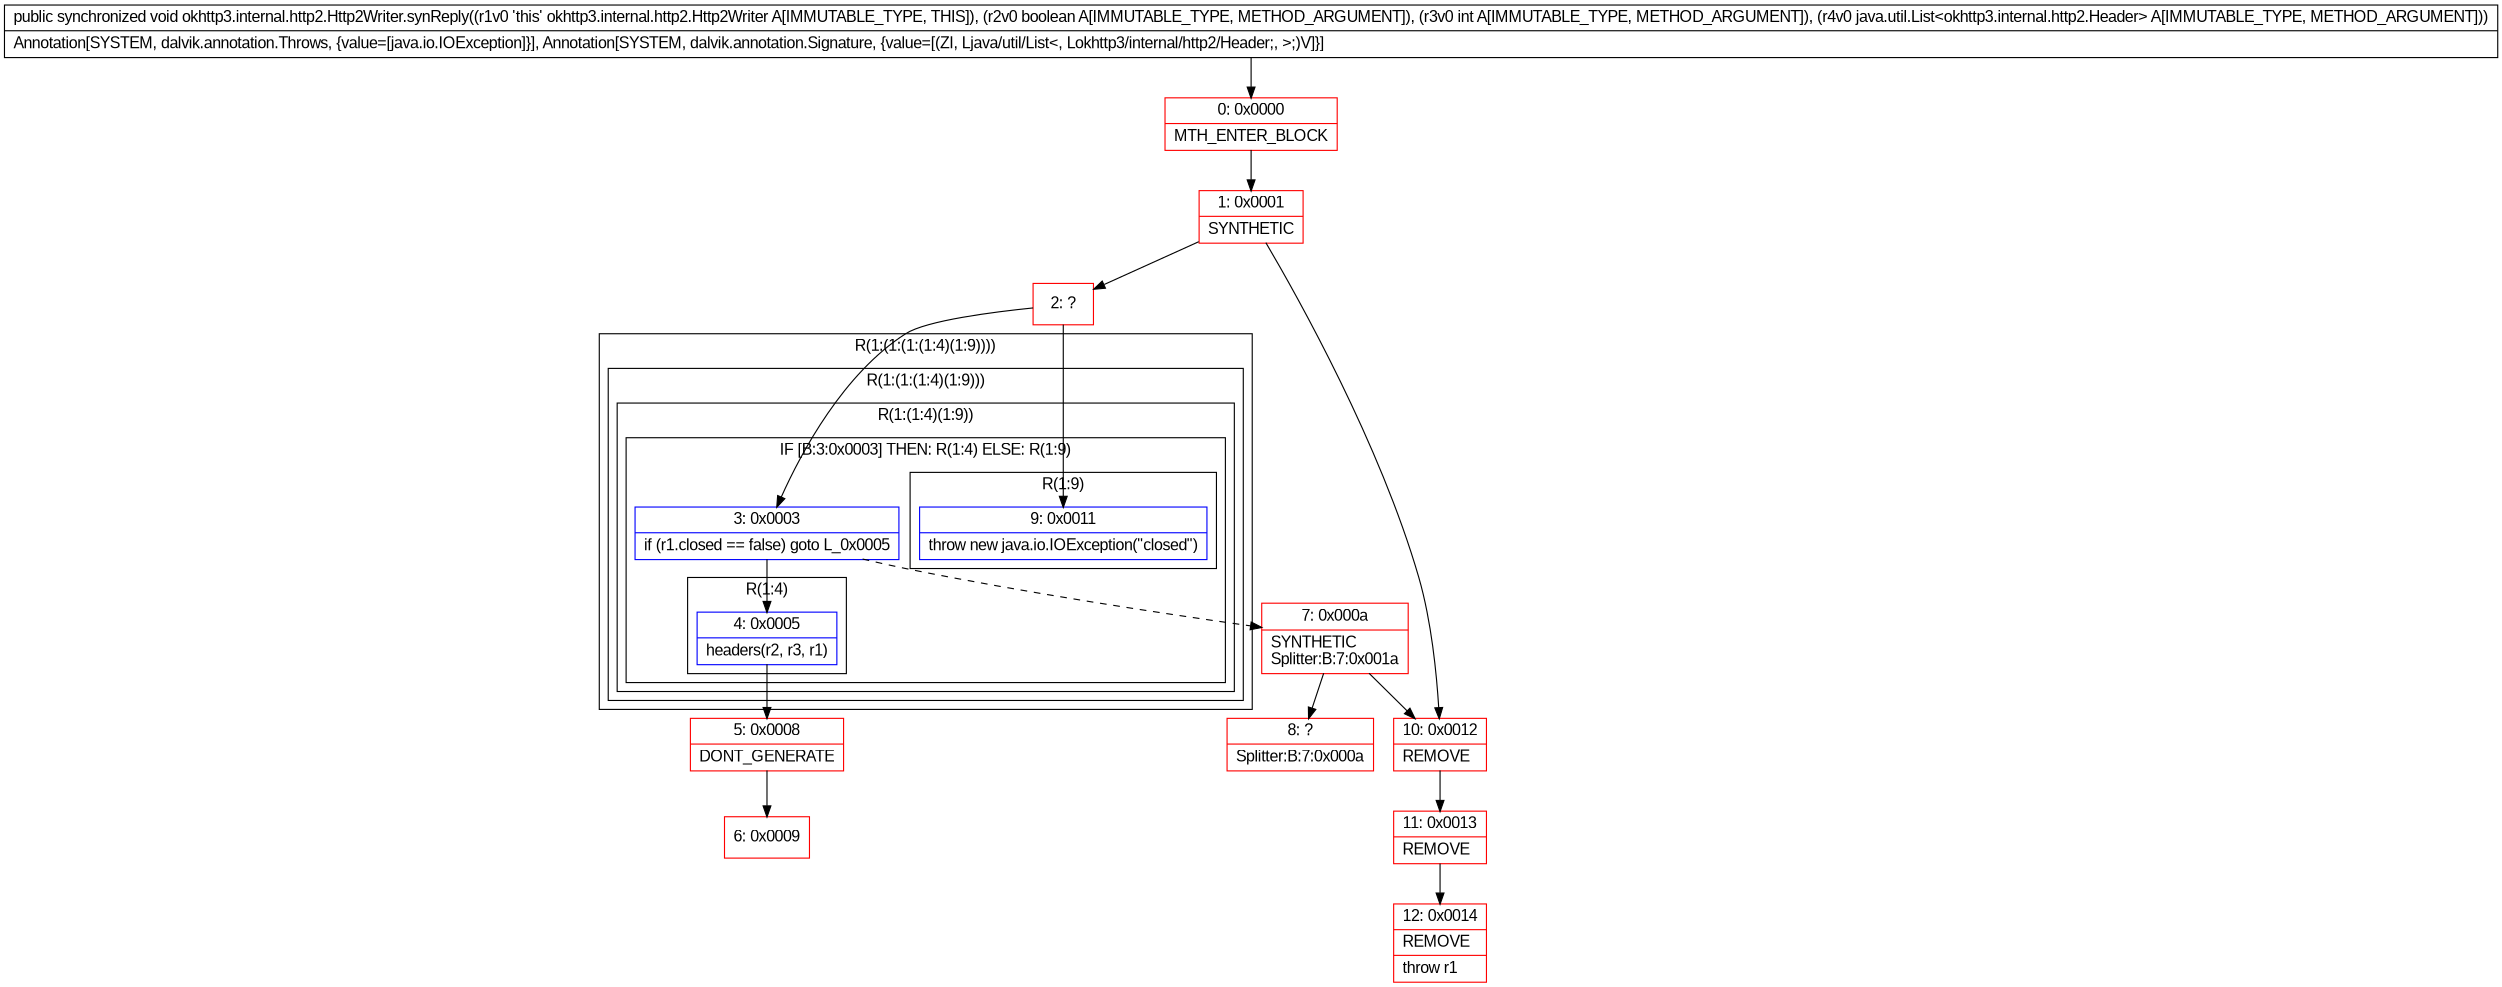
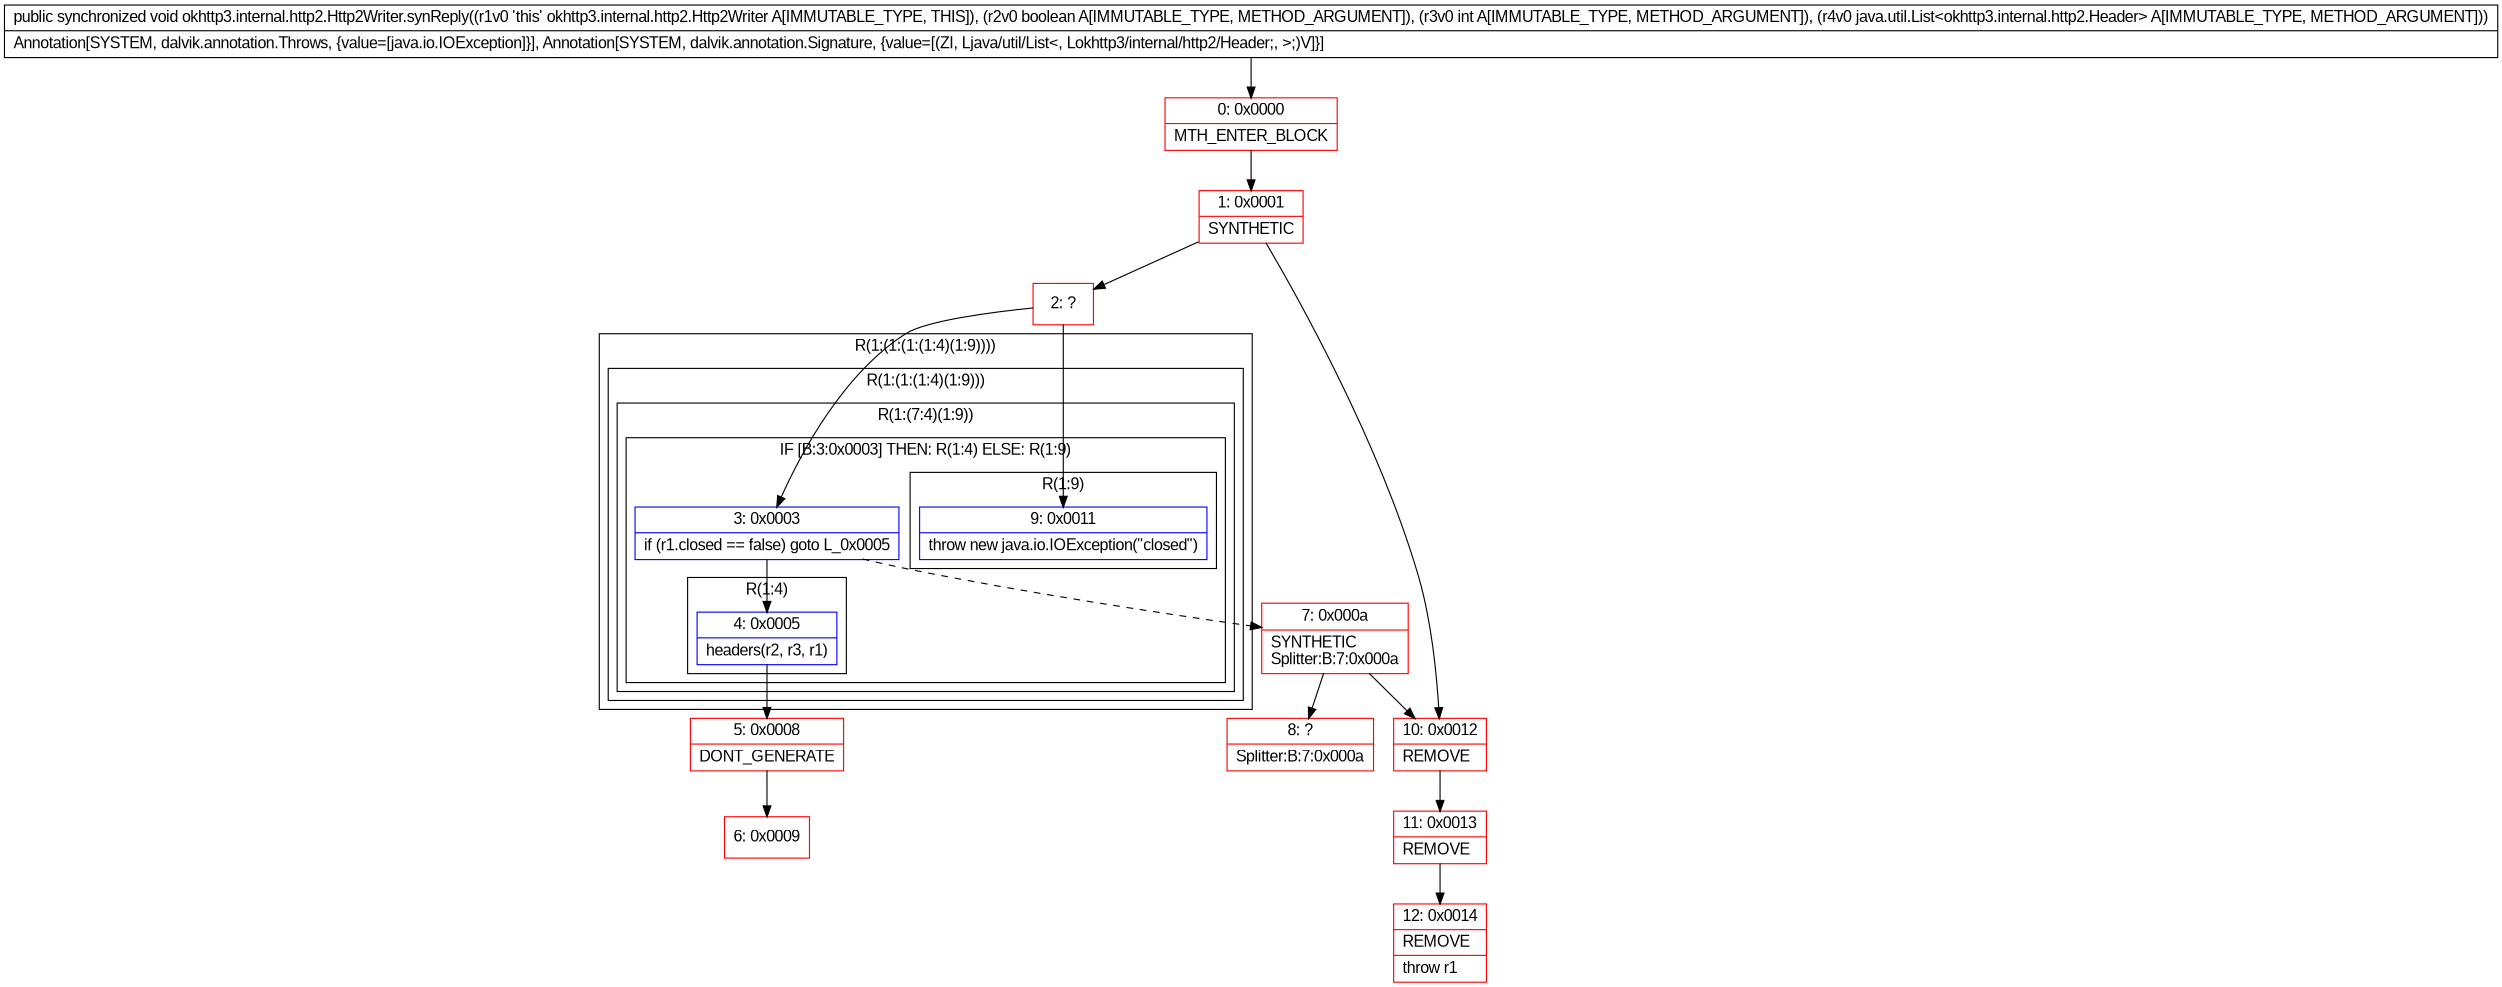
(926, 416) -> (926, 416)
(1335, 660) -> (1335, 660)
